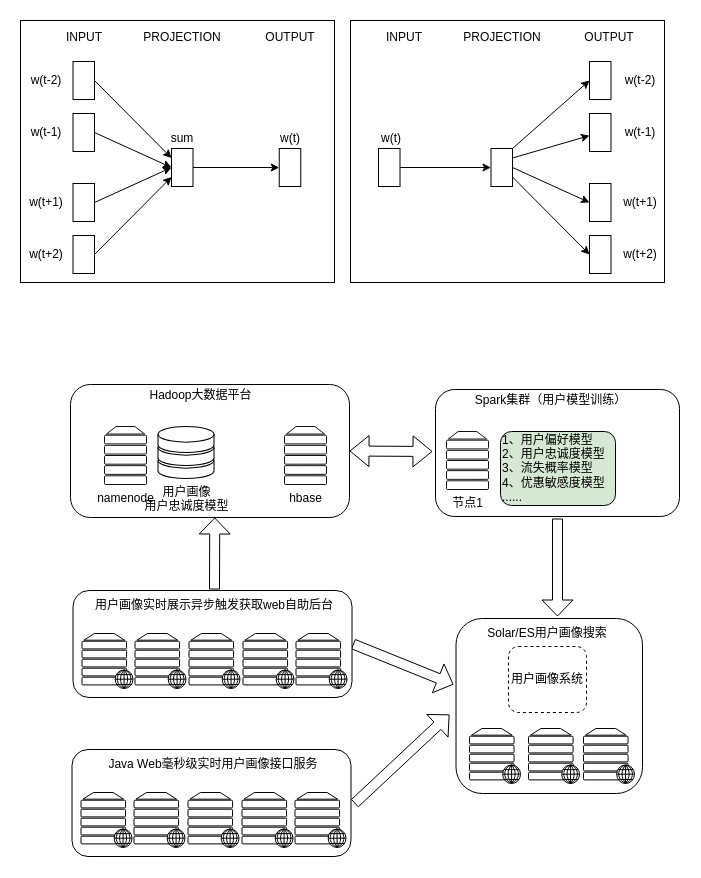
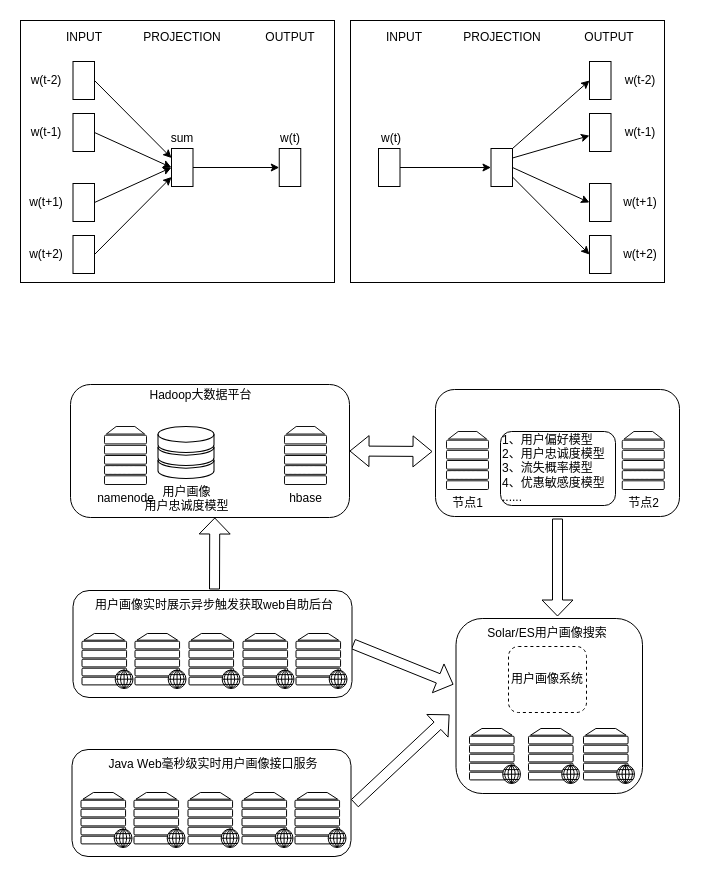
(551, 401) -> none
none -> (643, 461)
(558, 469) -> (558, 469)
